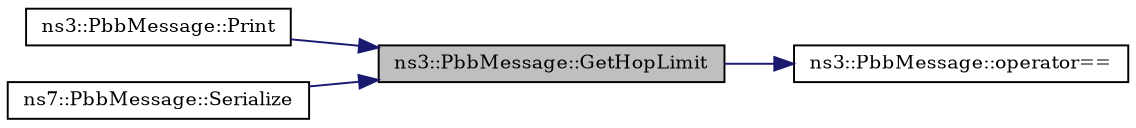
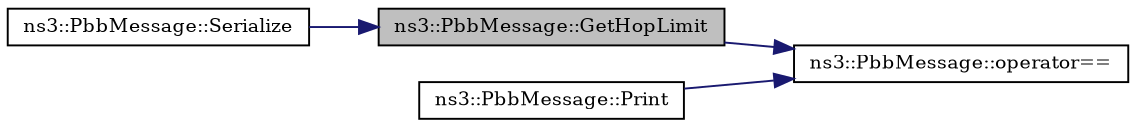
(325, 43) -> (729, 85)
(158, 100) -> (158, 27)
